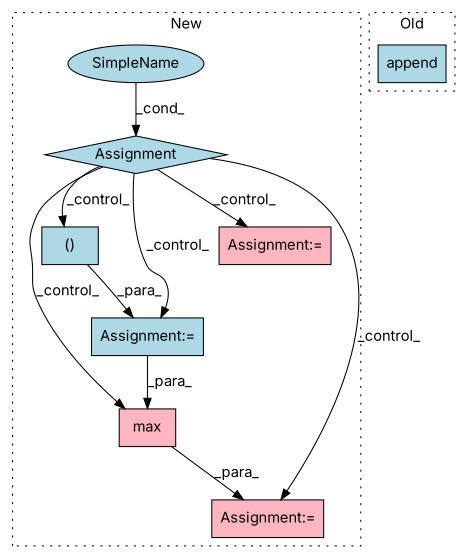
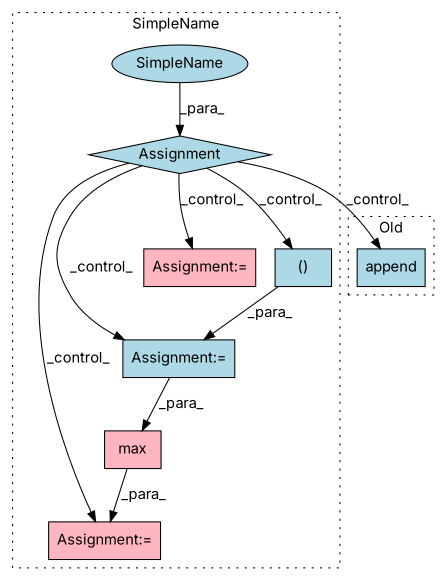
(187, 25) -> (176, 25)
(161, 109) -> (202, 109)
(33, 281) -> (315, 186)
